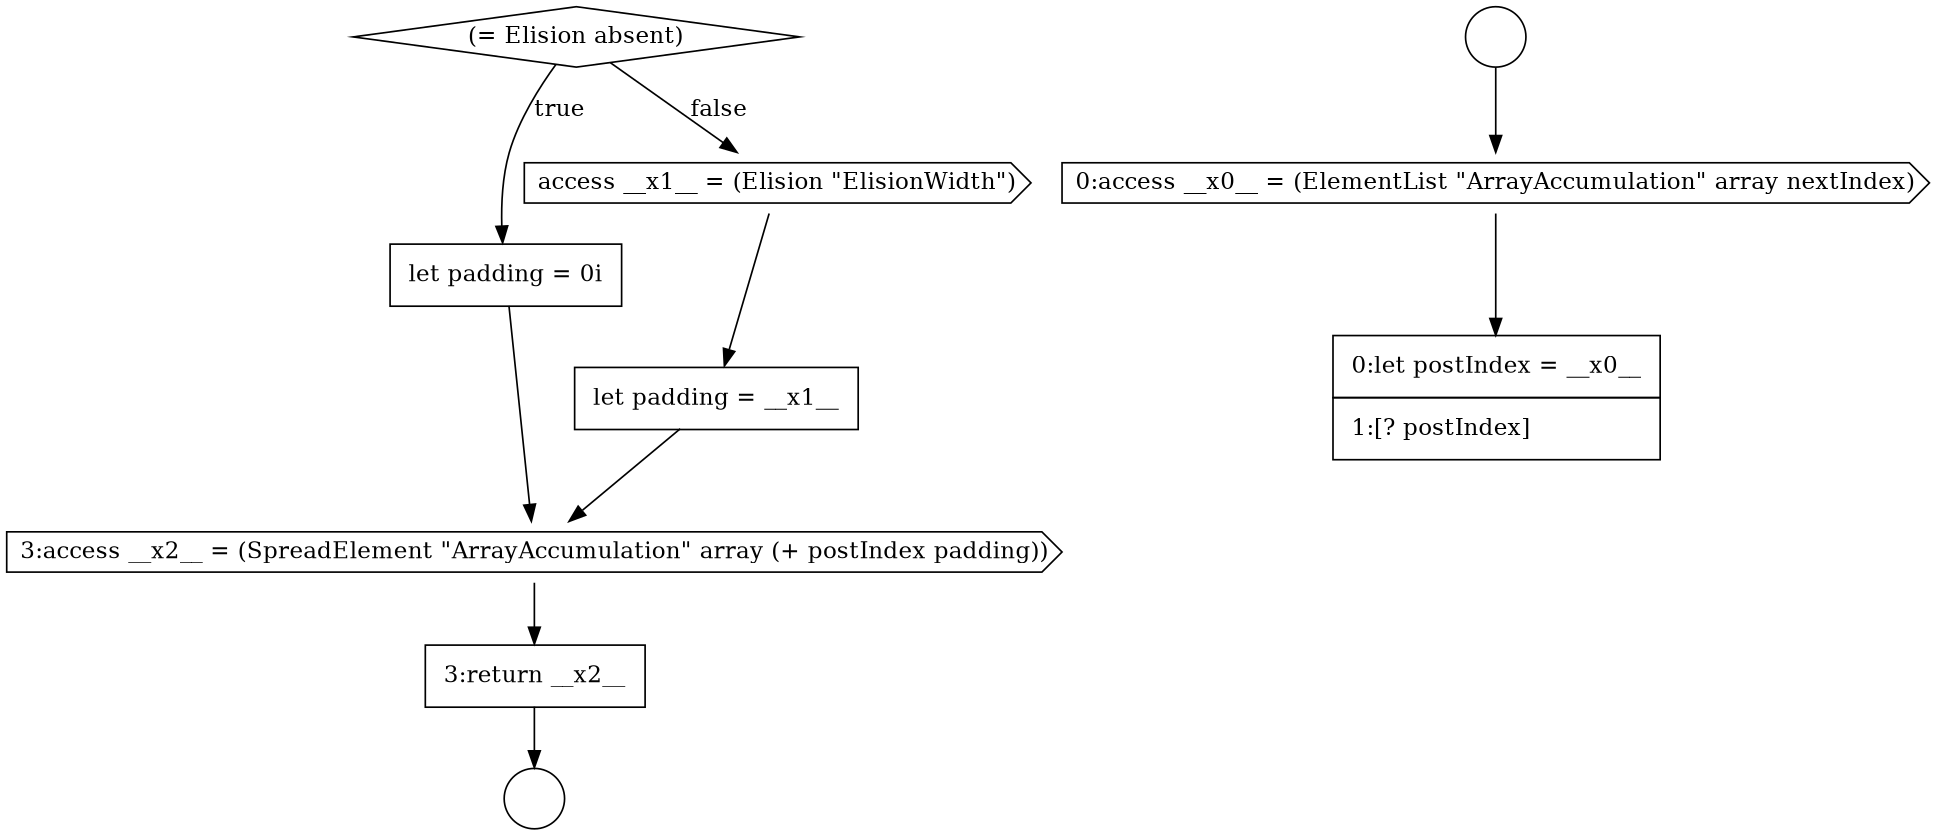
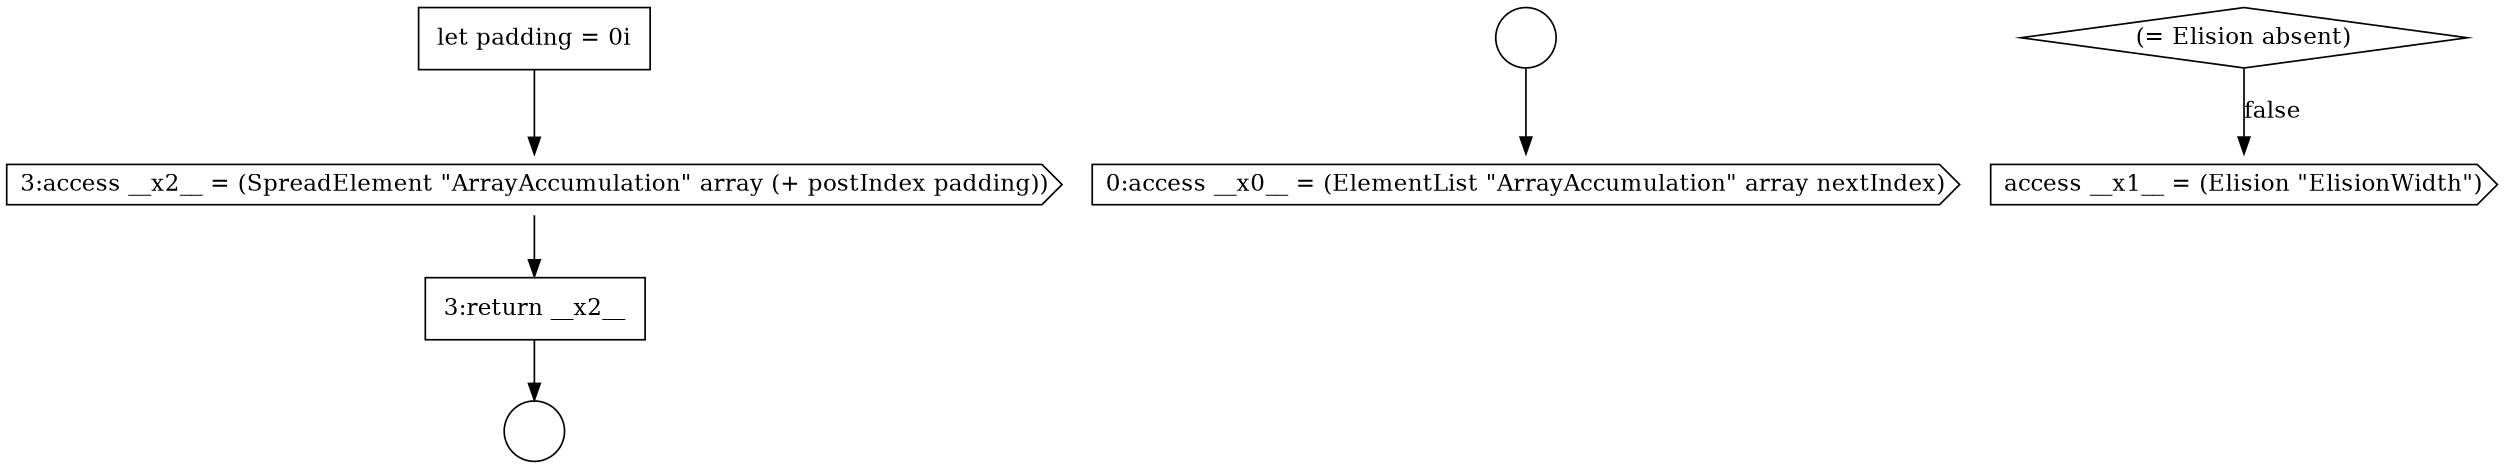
(513, 140) -> none
(716, 398) -> none
(1496, 398) -> none
